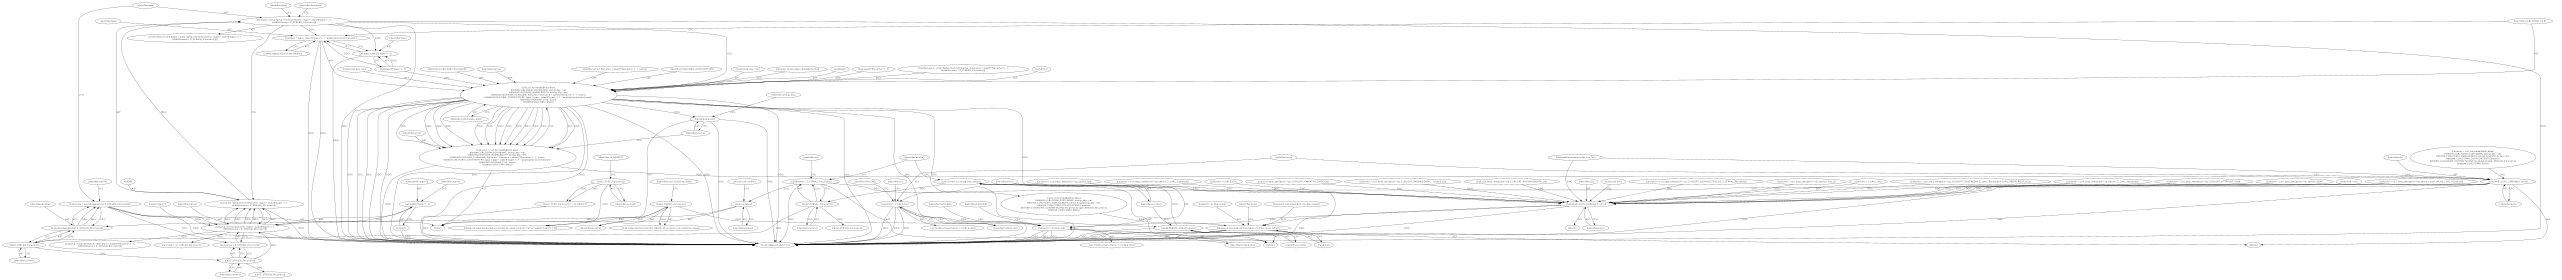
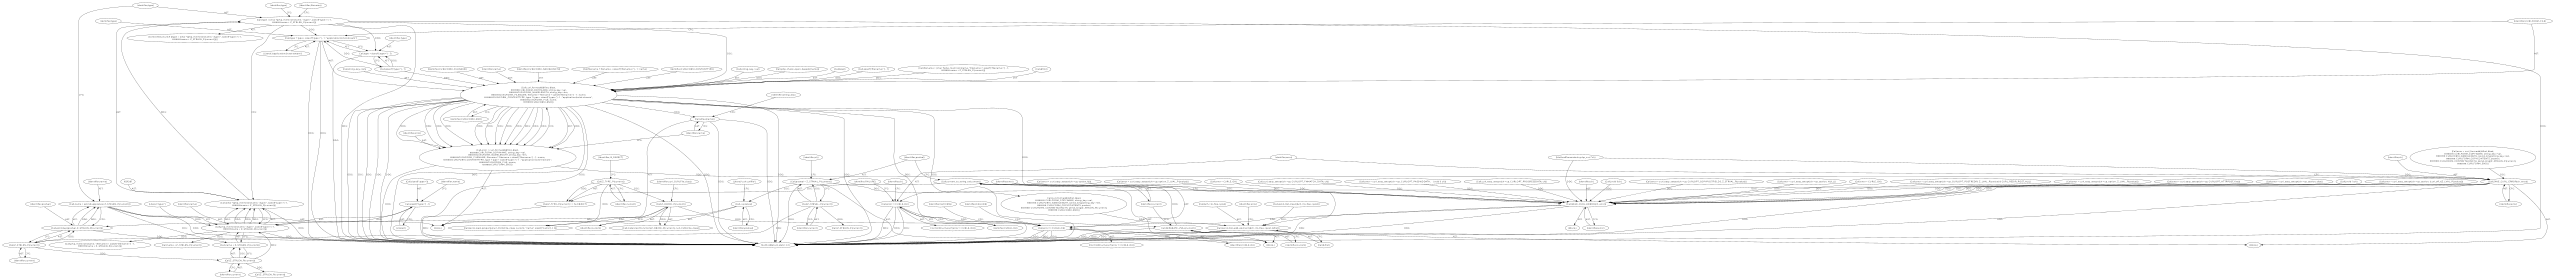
none -> (539, 69)
none -> (637, 191)
(879, 192) -> (756, 192)
(575, 243) -> (307, 240)
